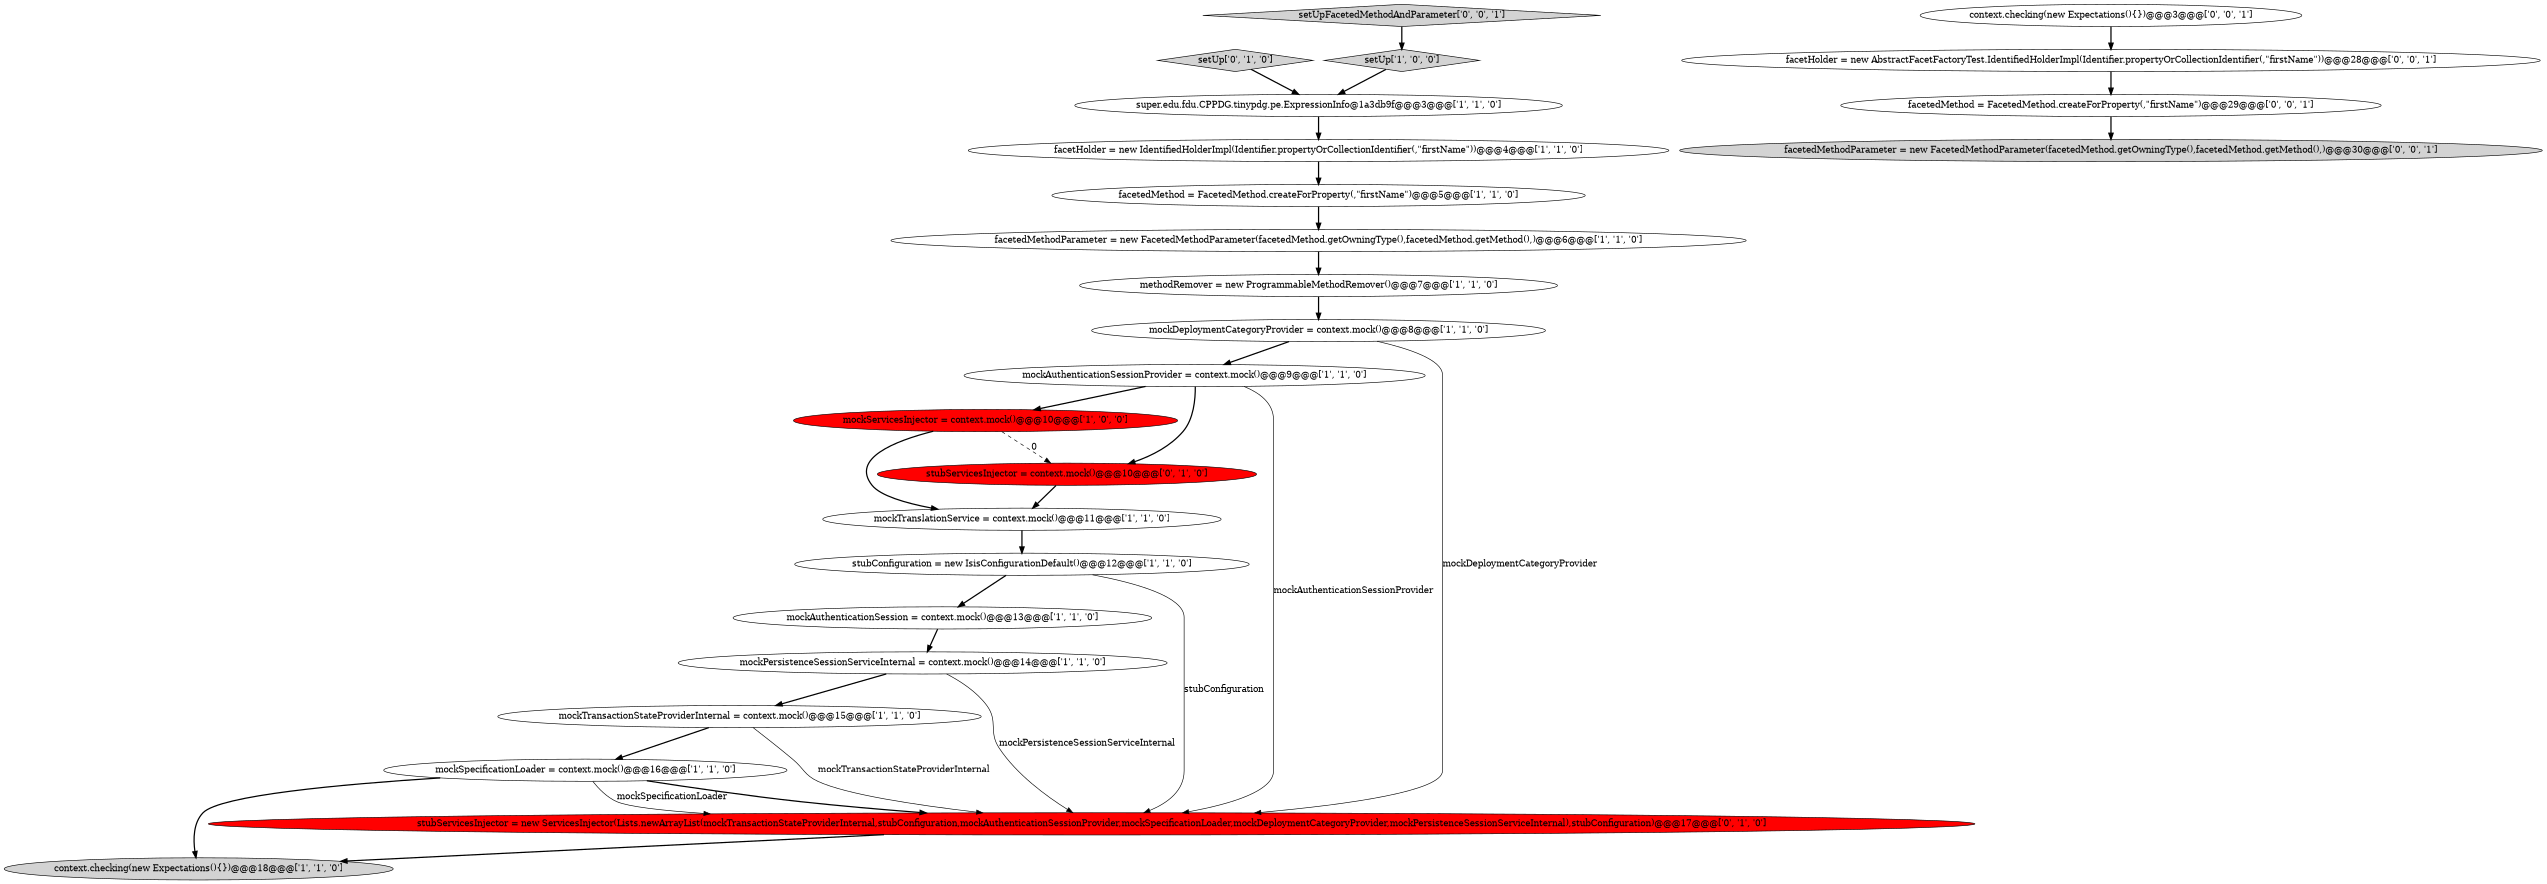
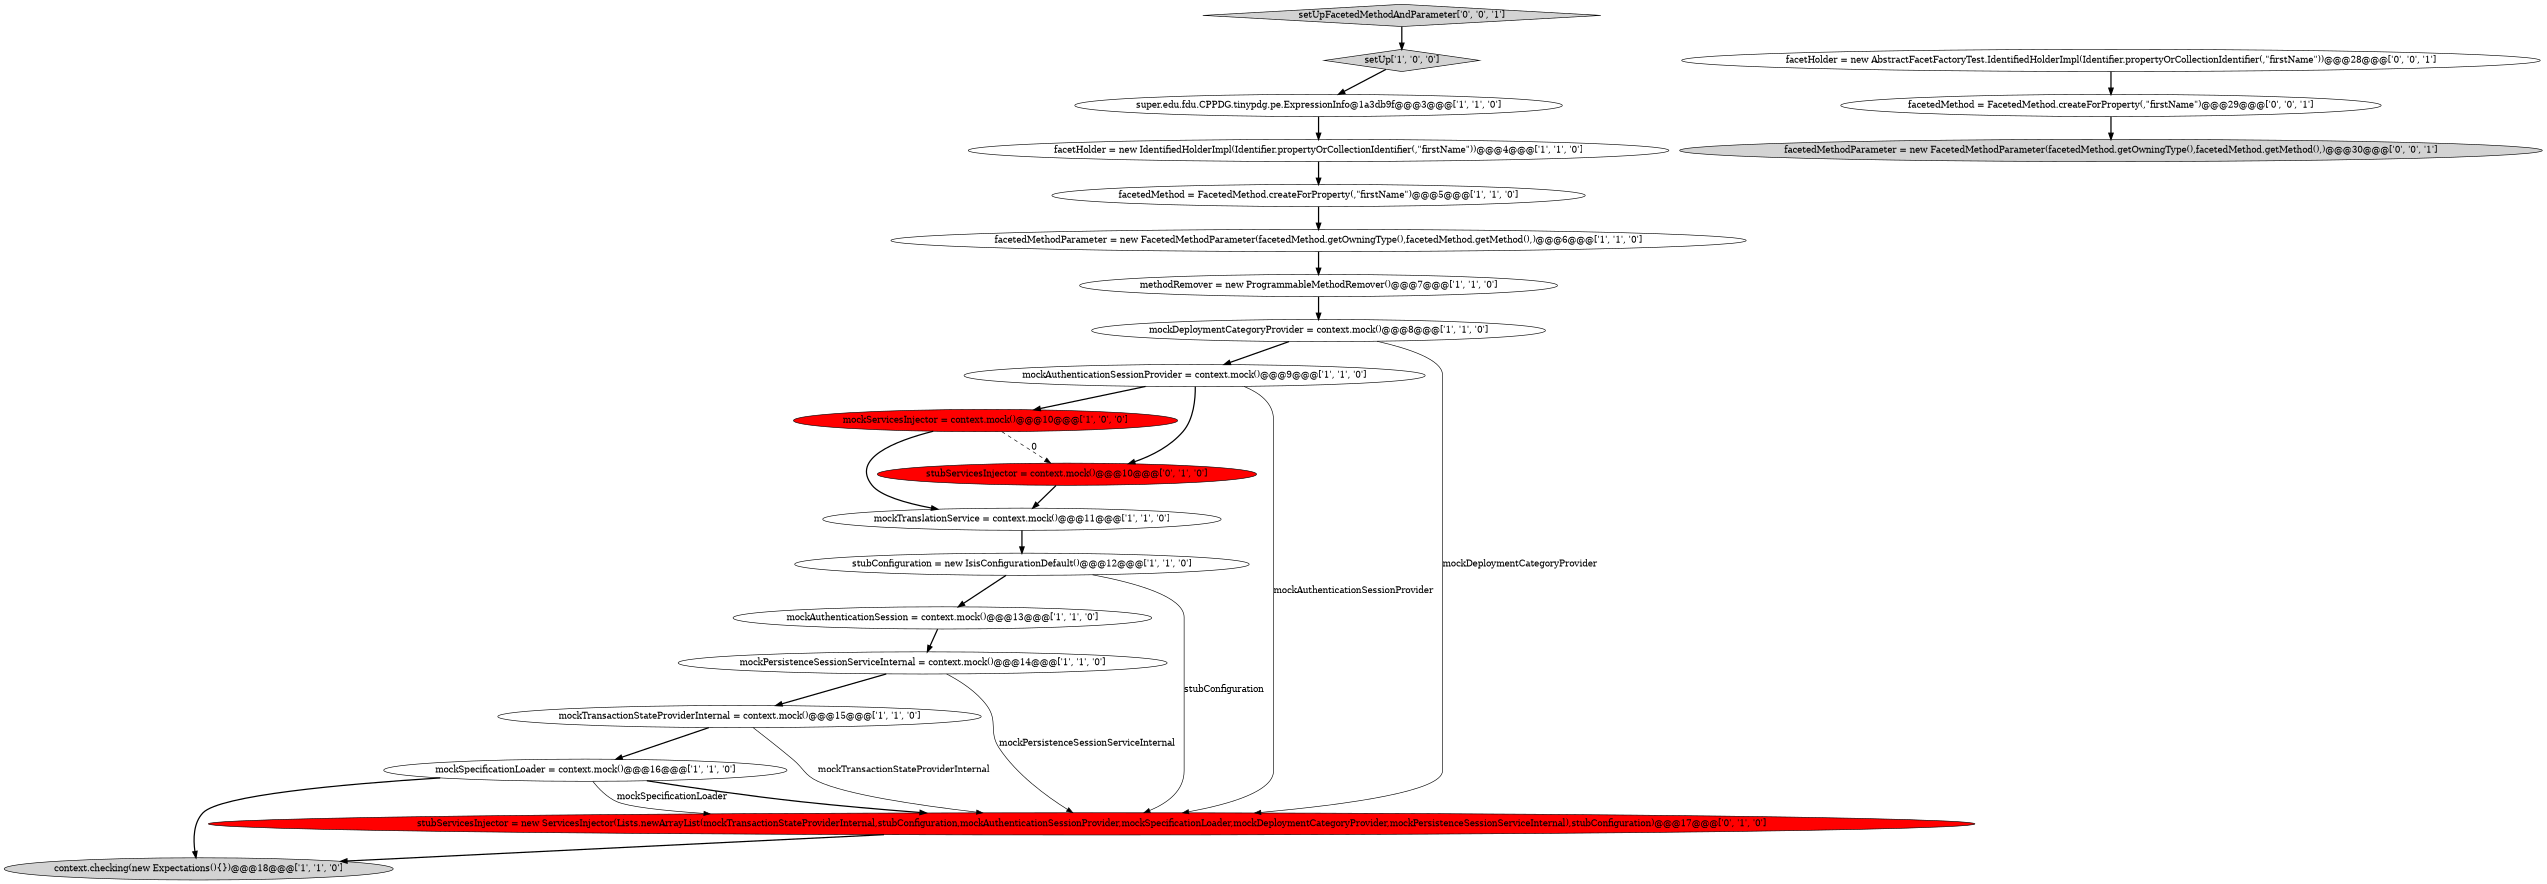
(2111, 15) -> none
(1235, 60) -> none
